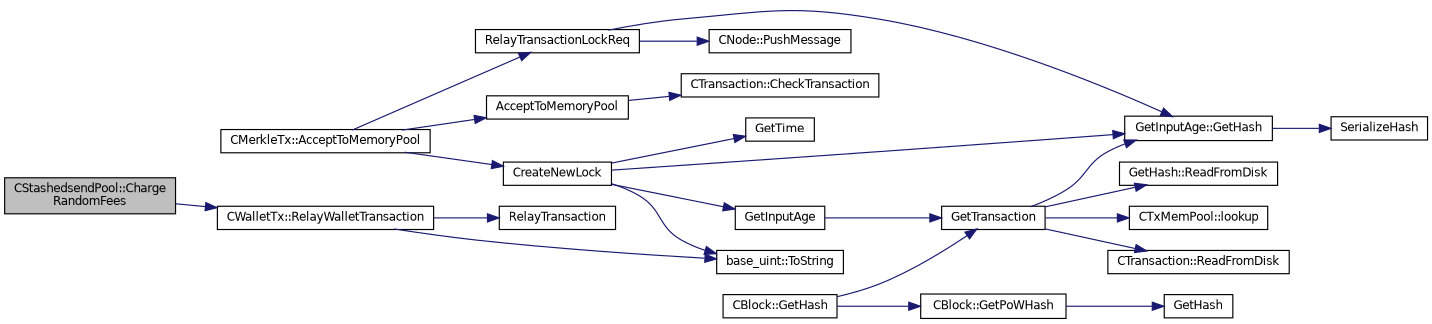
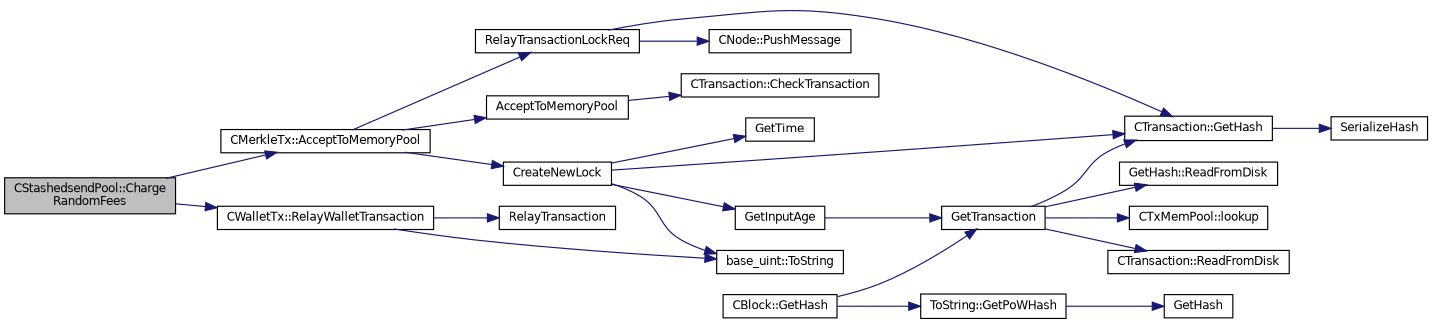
(1199, 128) -> (1199, 128)
none -> (215, 167)
(993, 306) -> (993, 306)
